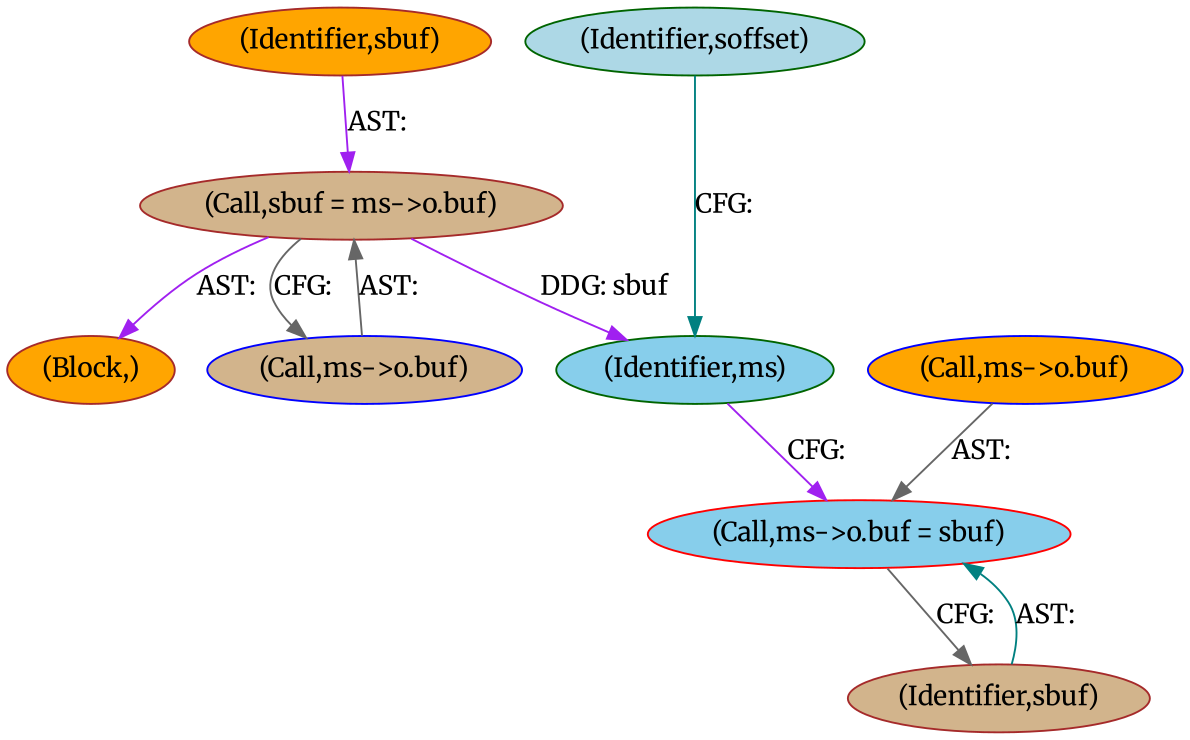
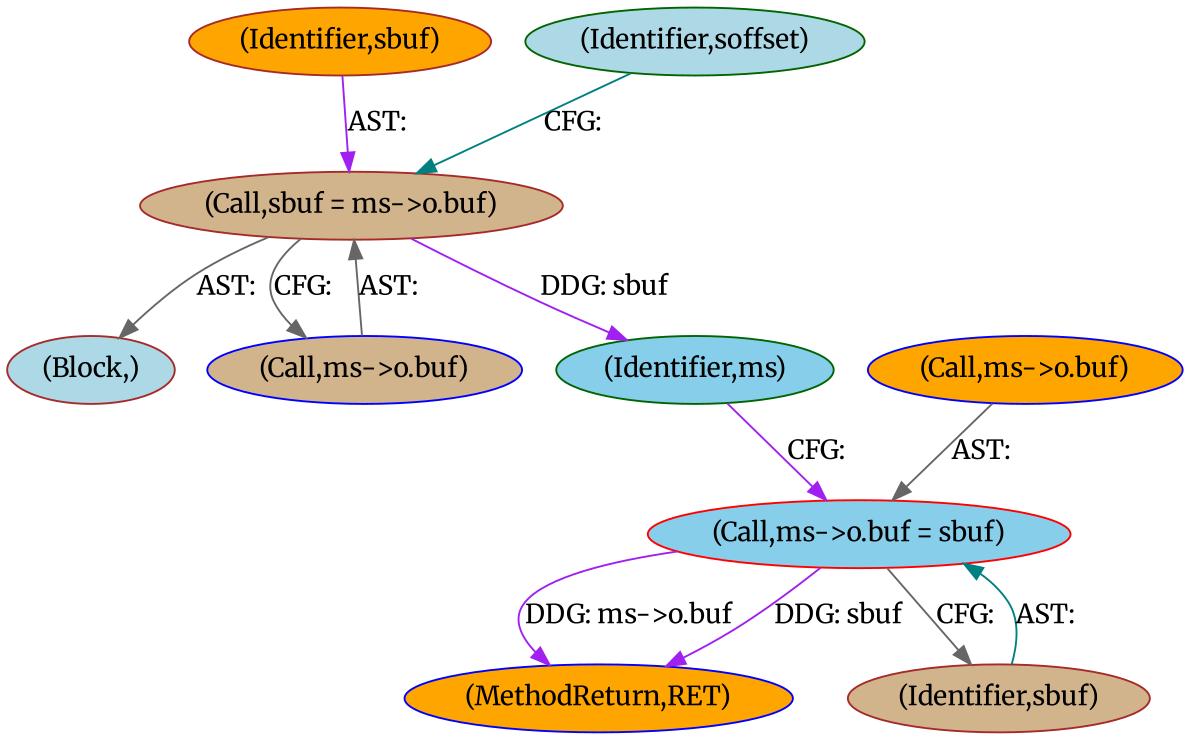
(695, 196) -> (533, 119)
(196, 274) -> (196, 274)
(91, 370) -> (91, 370)
none -> (599, 698)
